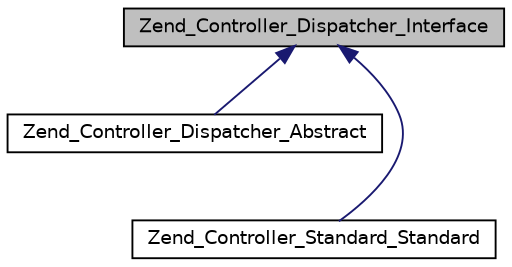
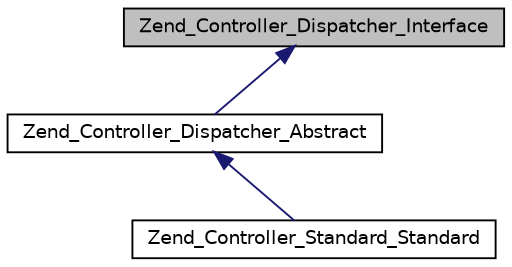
(402, 143) -> (262, 193)
